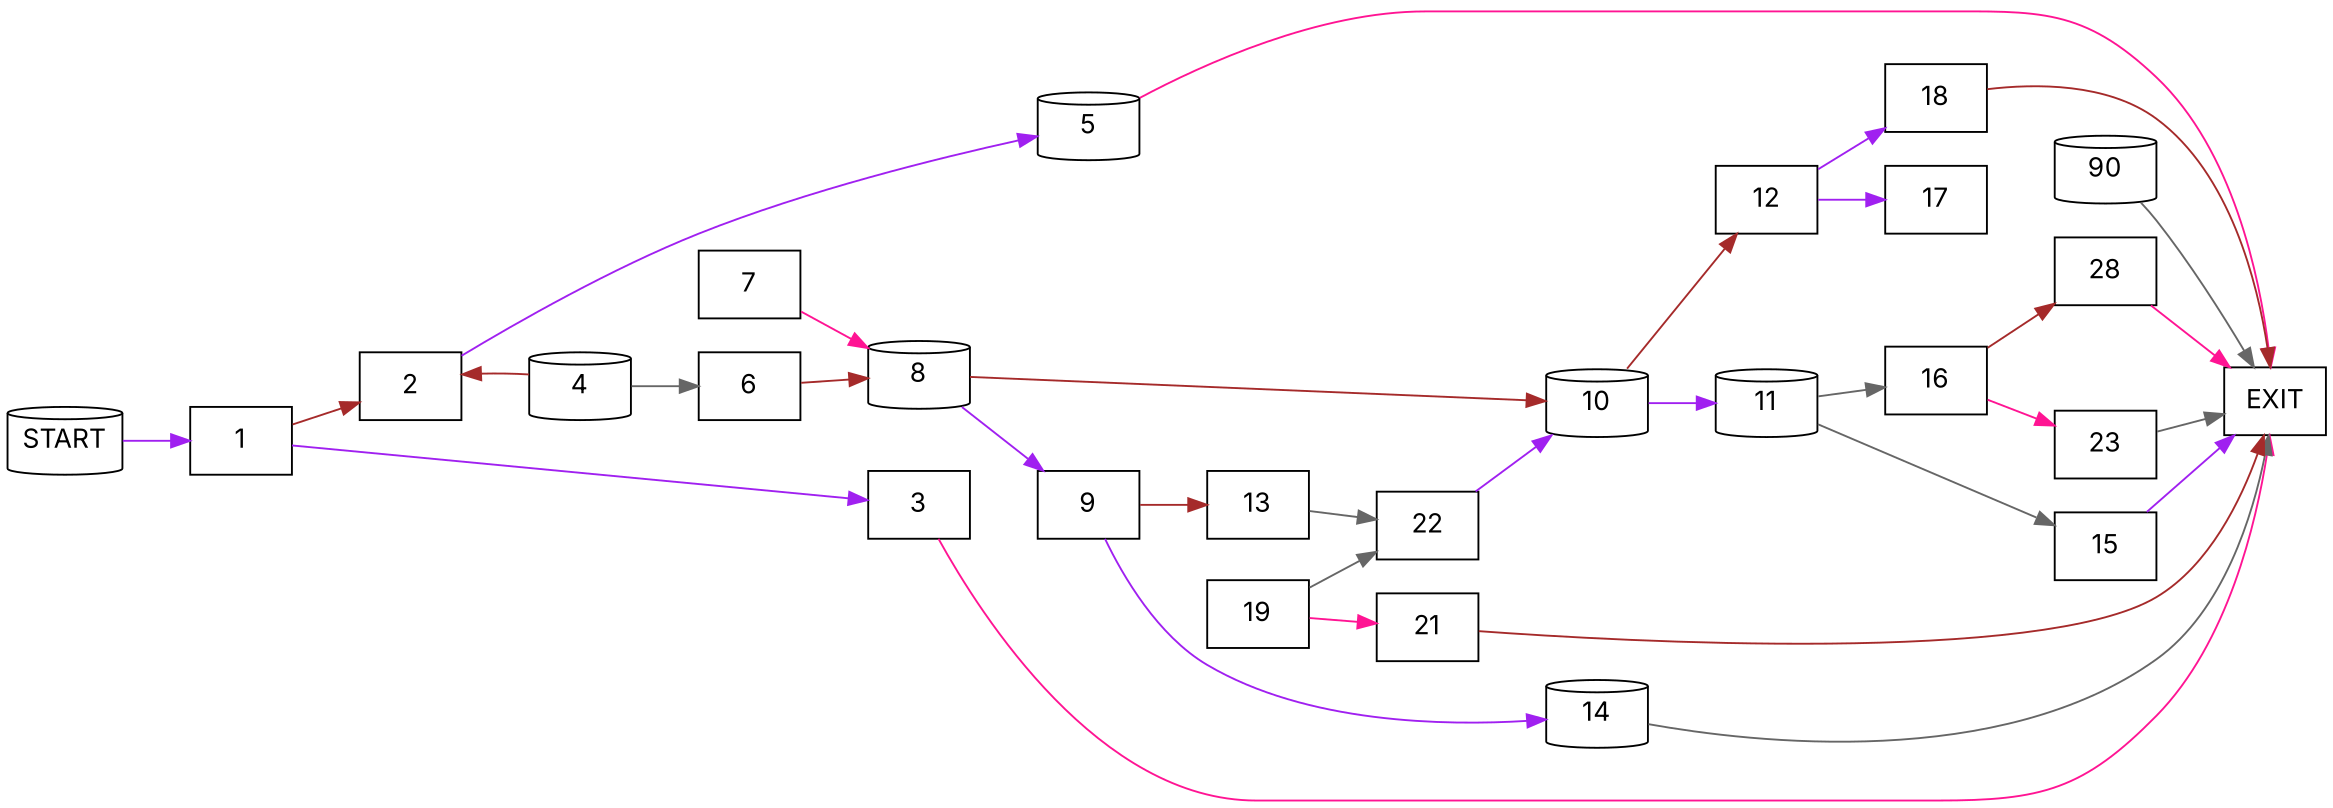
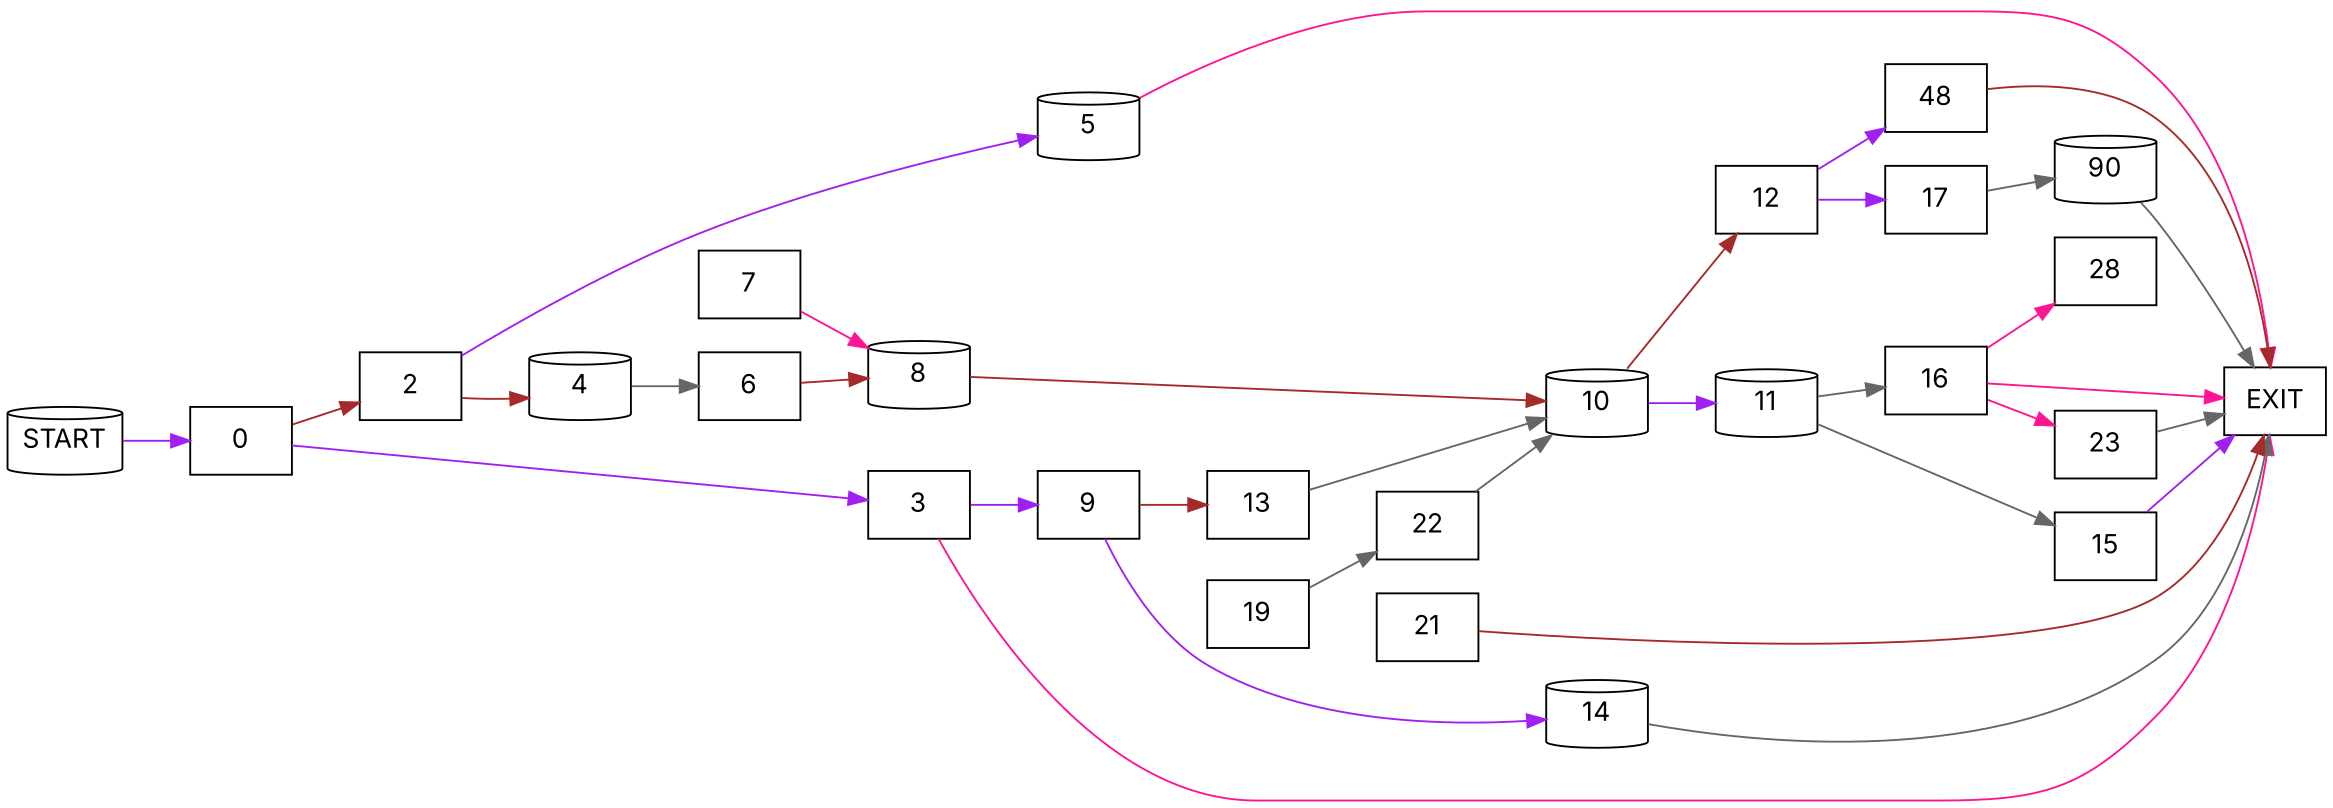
(1936, 98) -> (1936, 98)
none -> (2012, 186)
(2013, 331) -> (2013, 331)
(2183, 331) -> (2096, 390)
(505, 374) -> (486, 399)
(995, 433) -> (995, 505)
(241, 441) -> (241, 441)
(1506, 469) -> (1506, 469)
(1334, 514) -> (1419, 457)
(1334, 620) -> none
